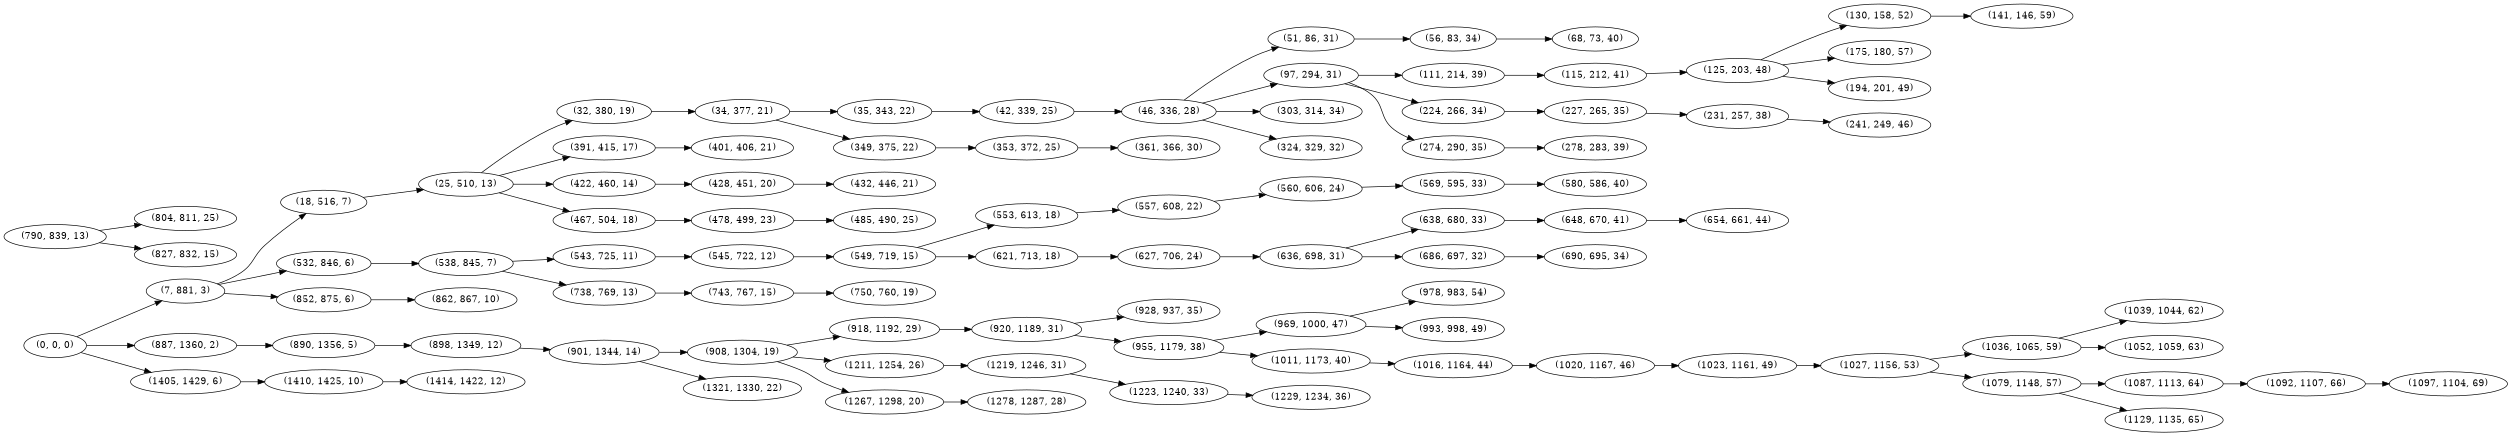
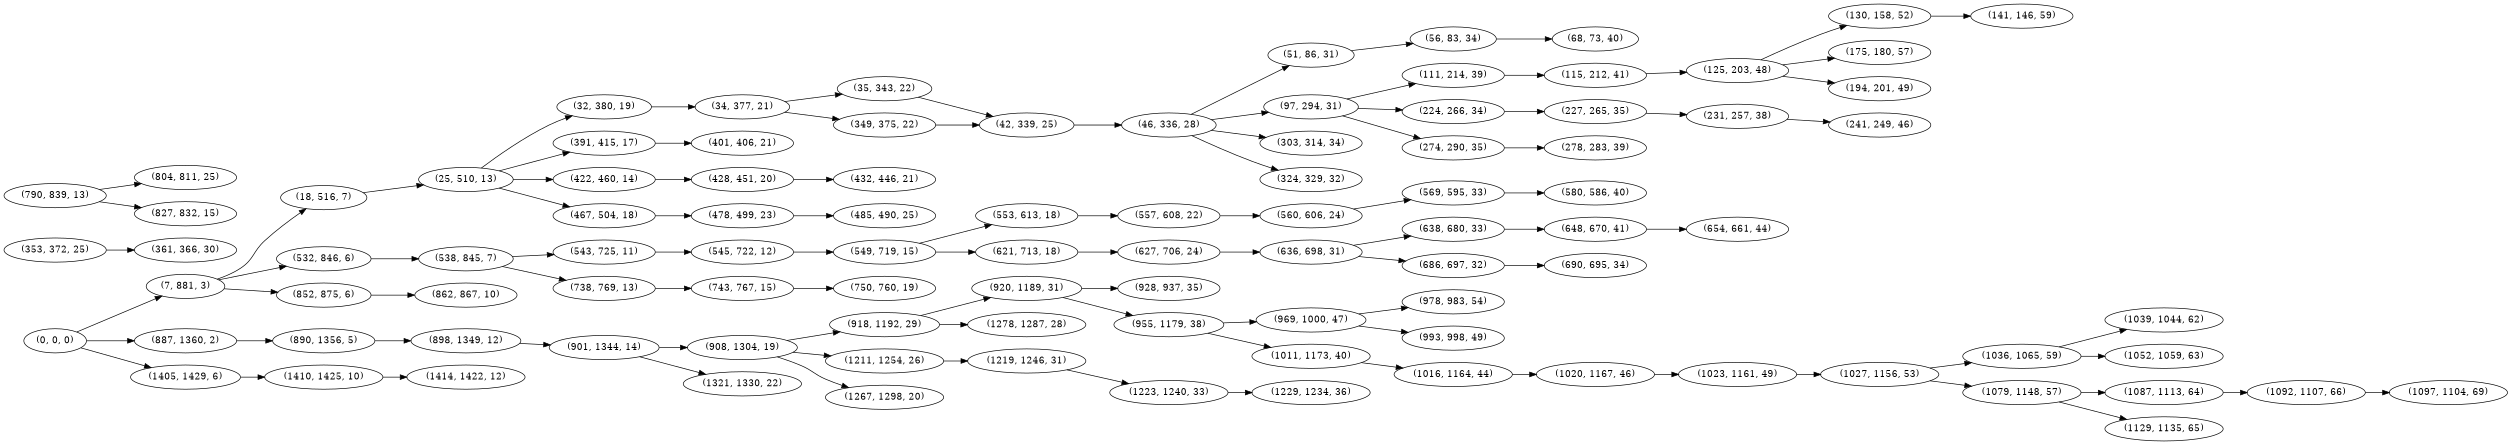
(952, 148) -> (954, 125)
(952, 402) -> (950, 325)
